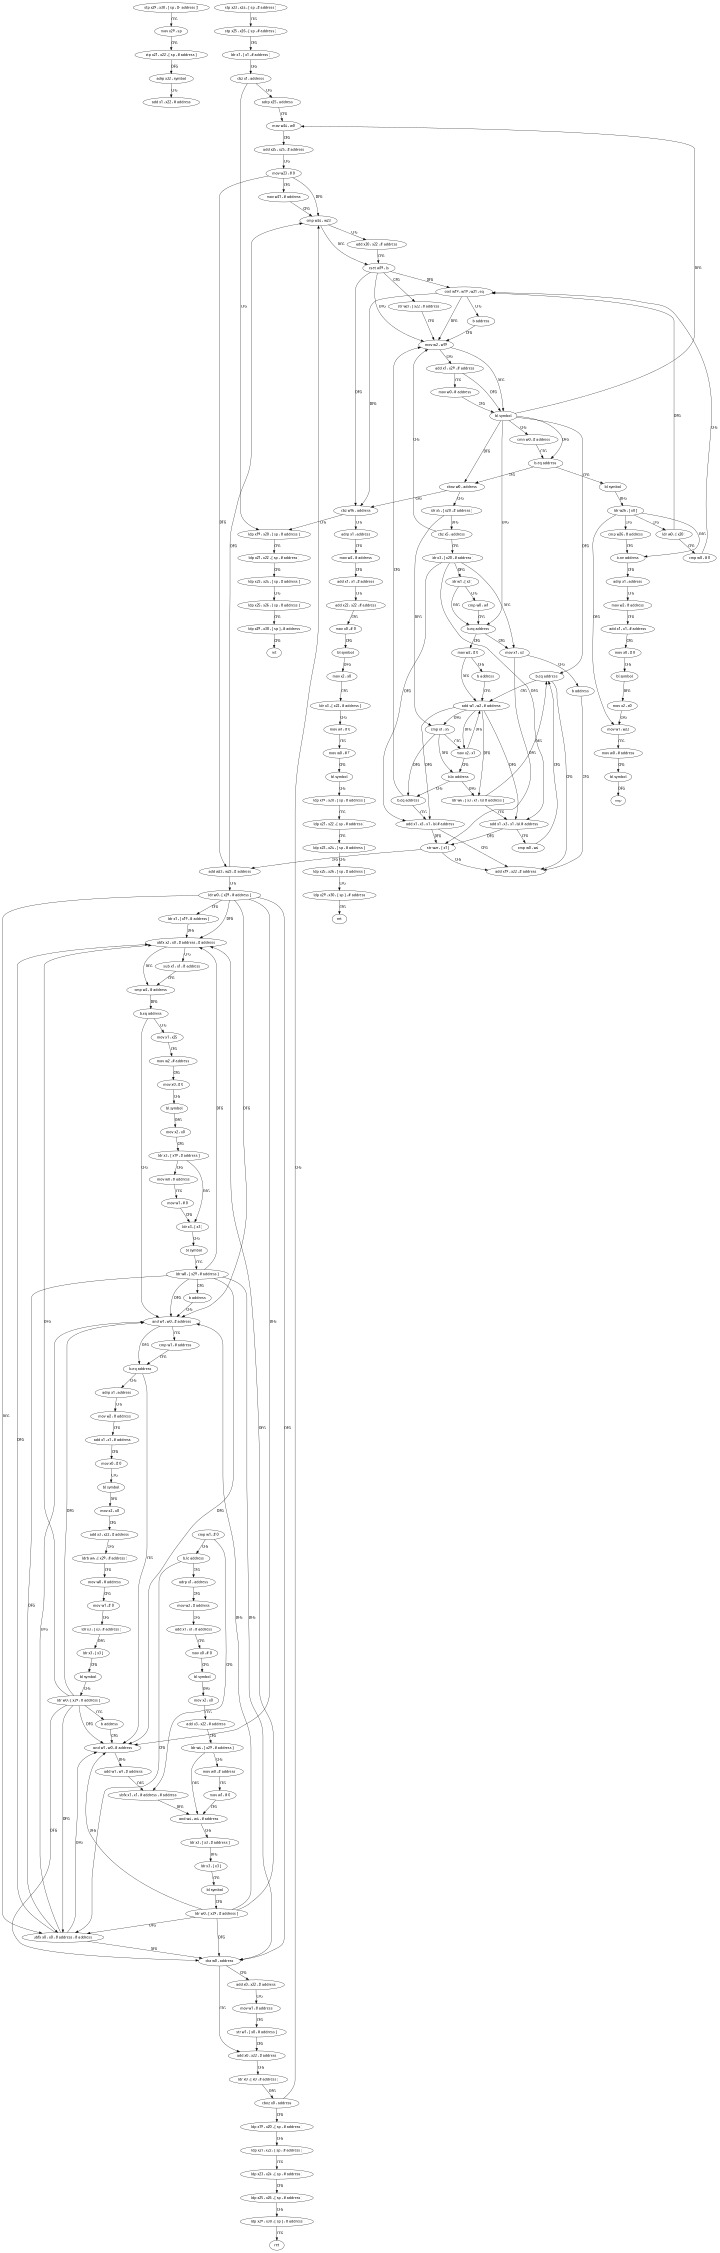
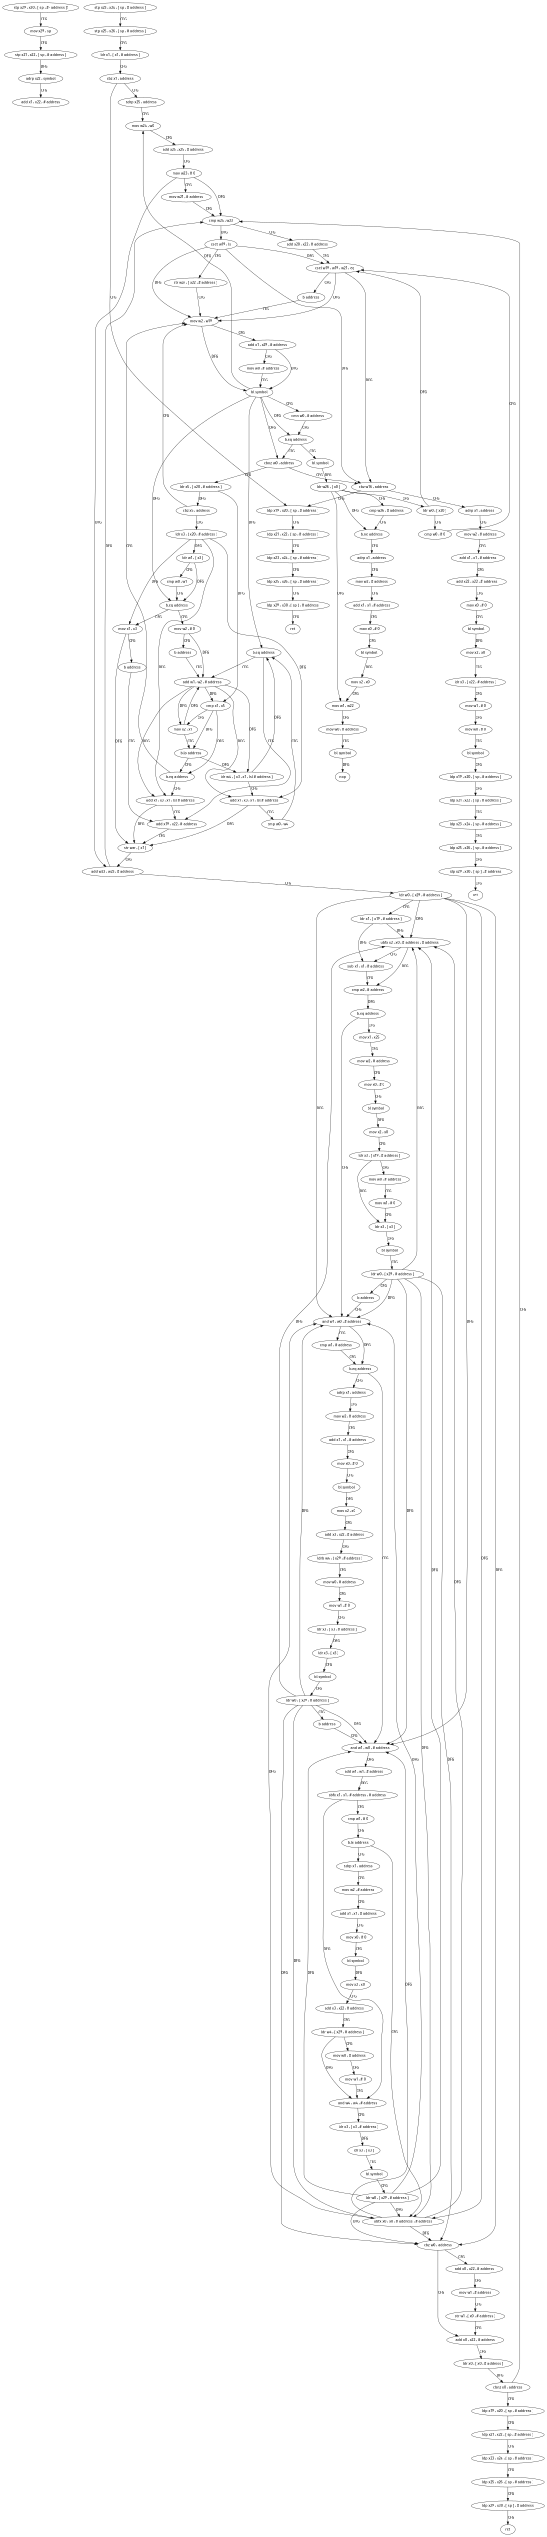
(378, 255) -> (320, 255)
(339, 753) -> (475, 730)
(462, 865) -> (157, 836)
none -> (359, 939)
(225, 1682) -> (358, 1806)
